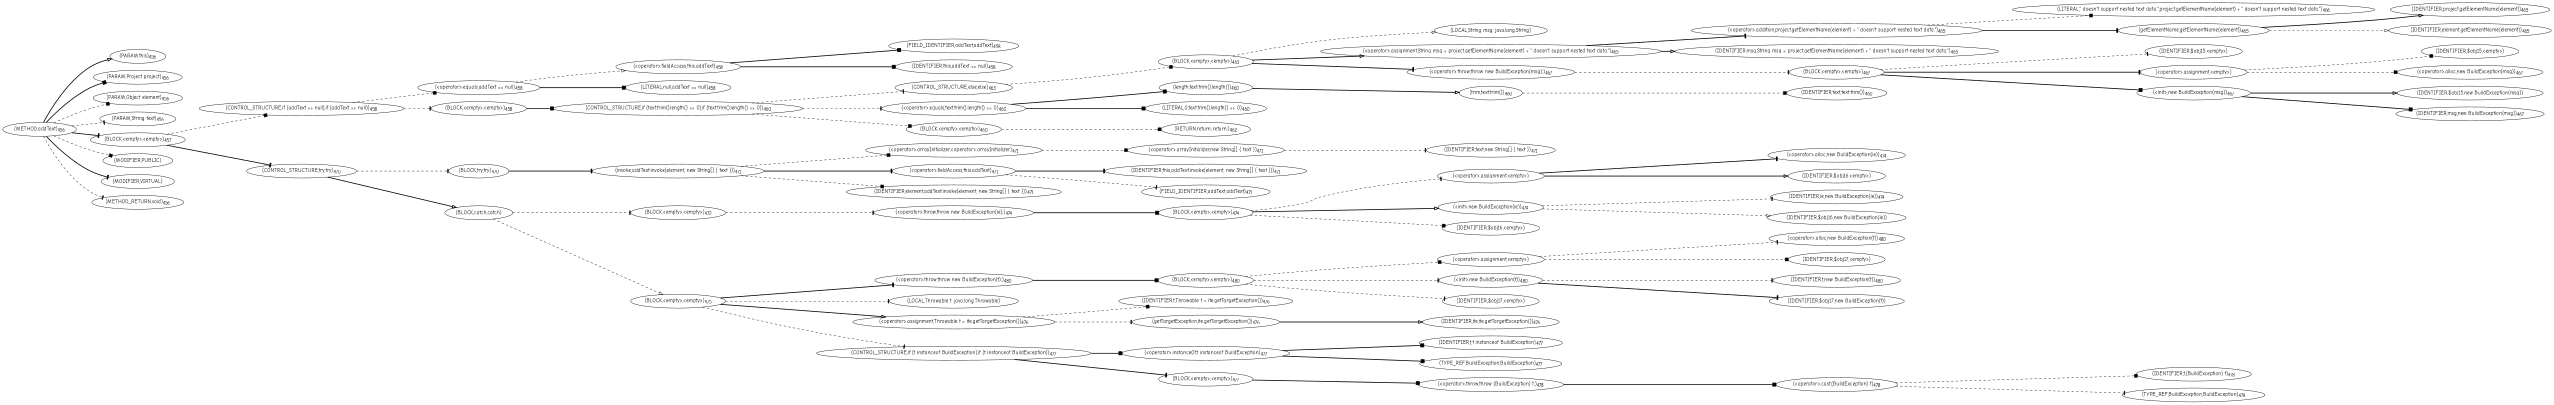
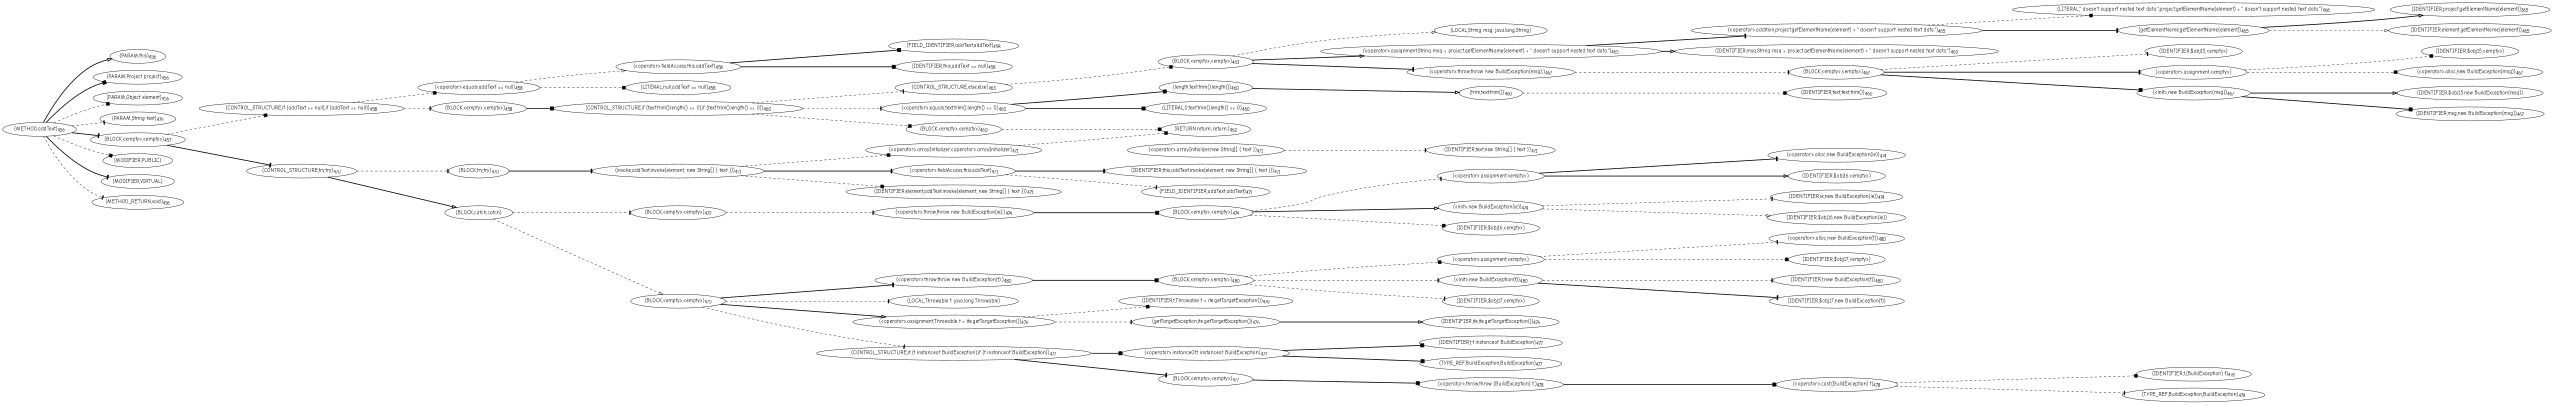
(2525, 9) -> (2525, 9)
(581, 88) -> (581, 88)
(160, 118) -> (160, 118)
(1083, 150) -> (1091, 140)
